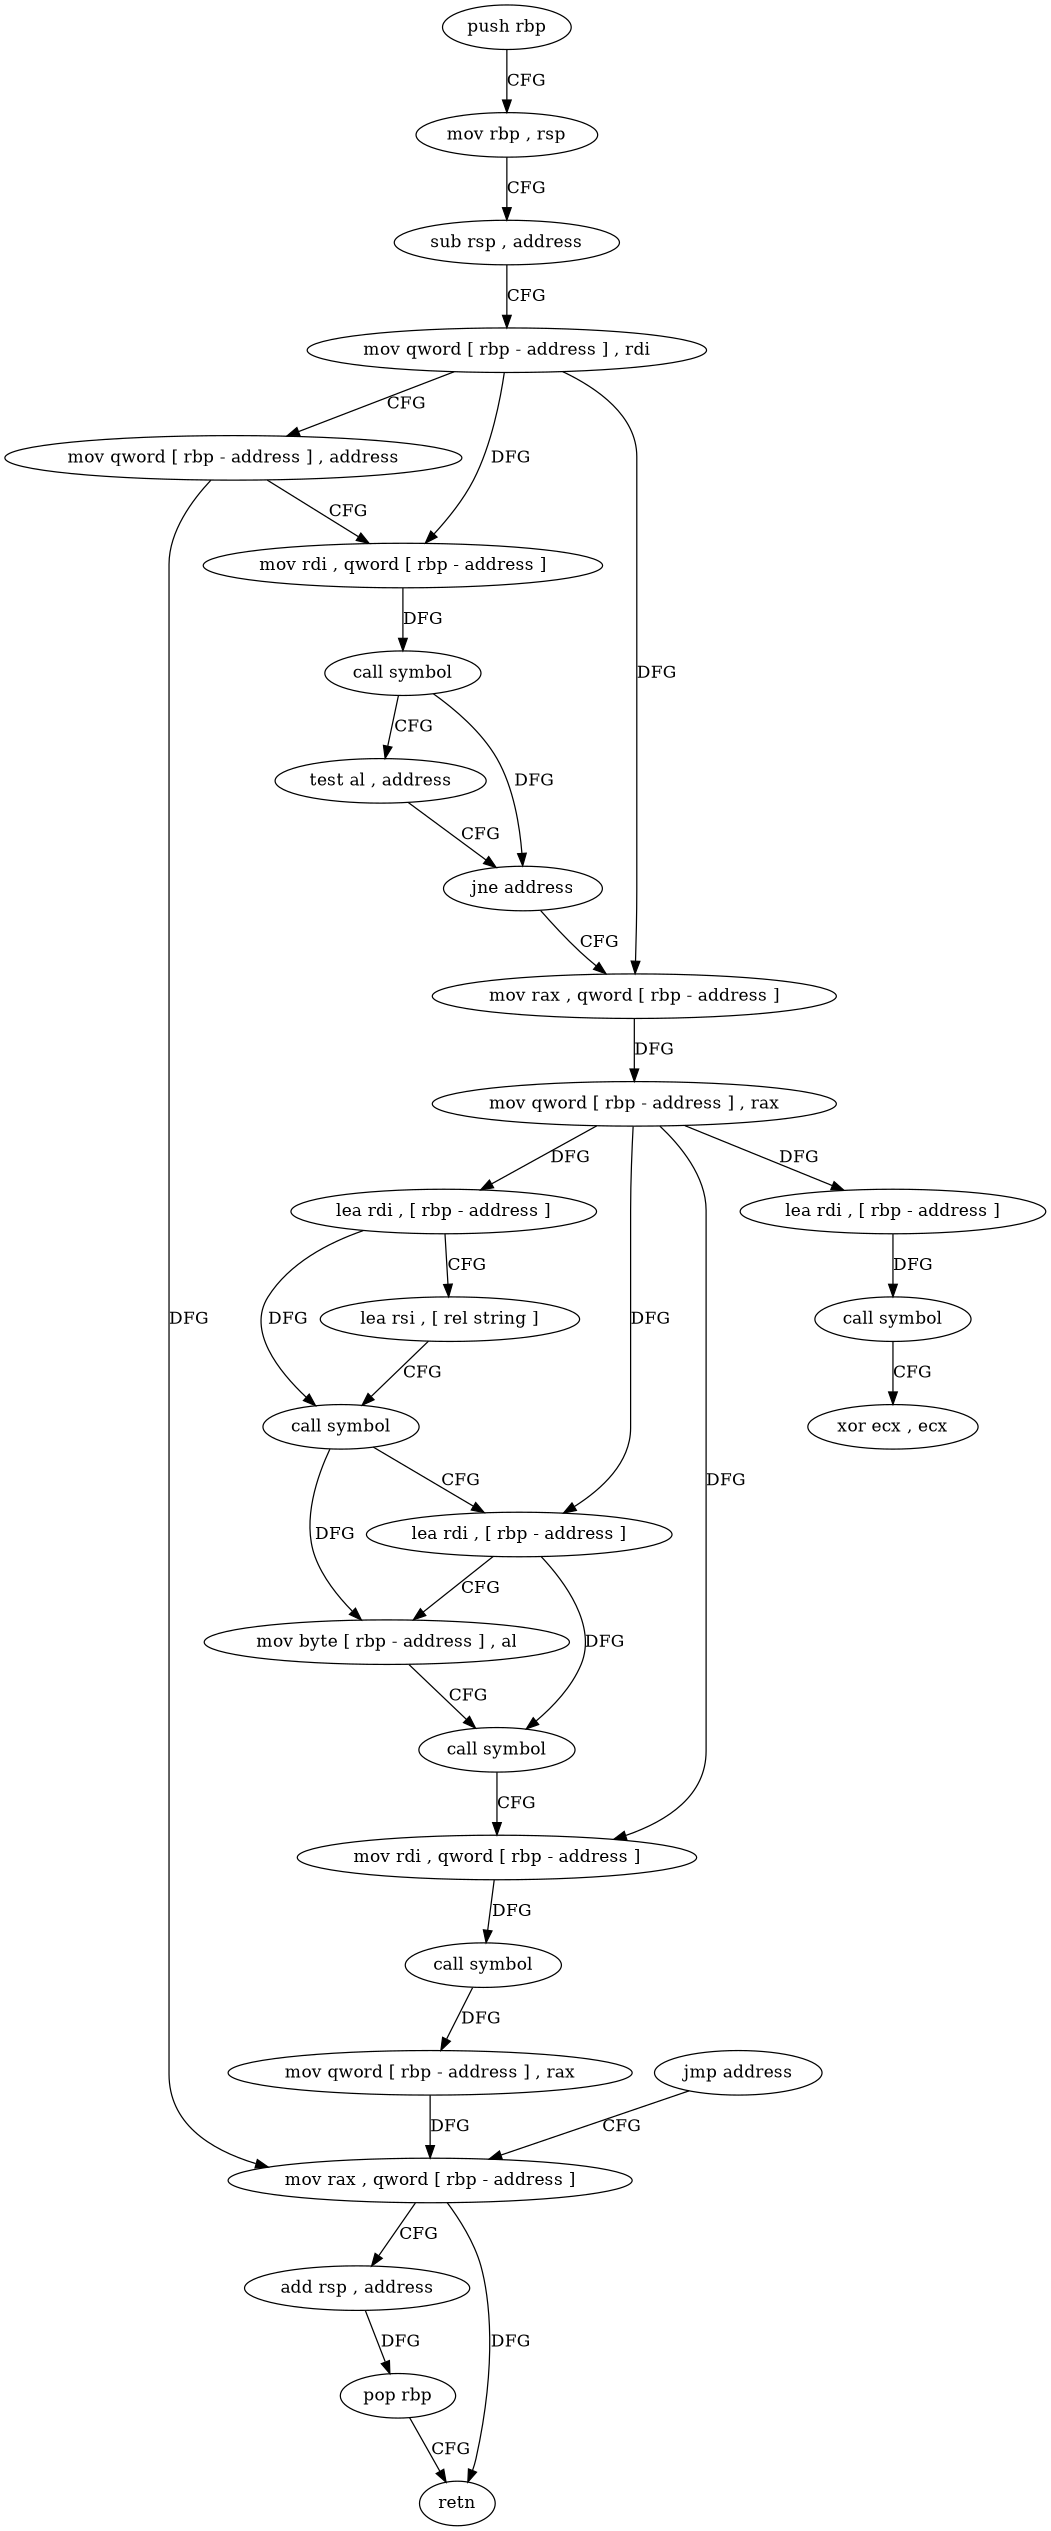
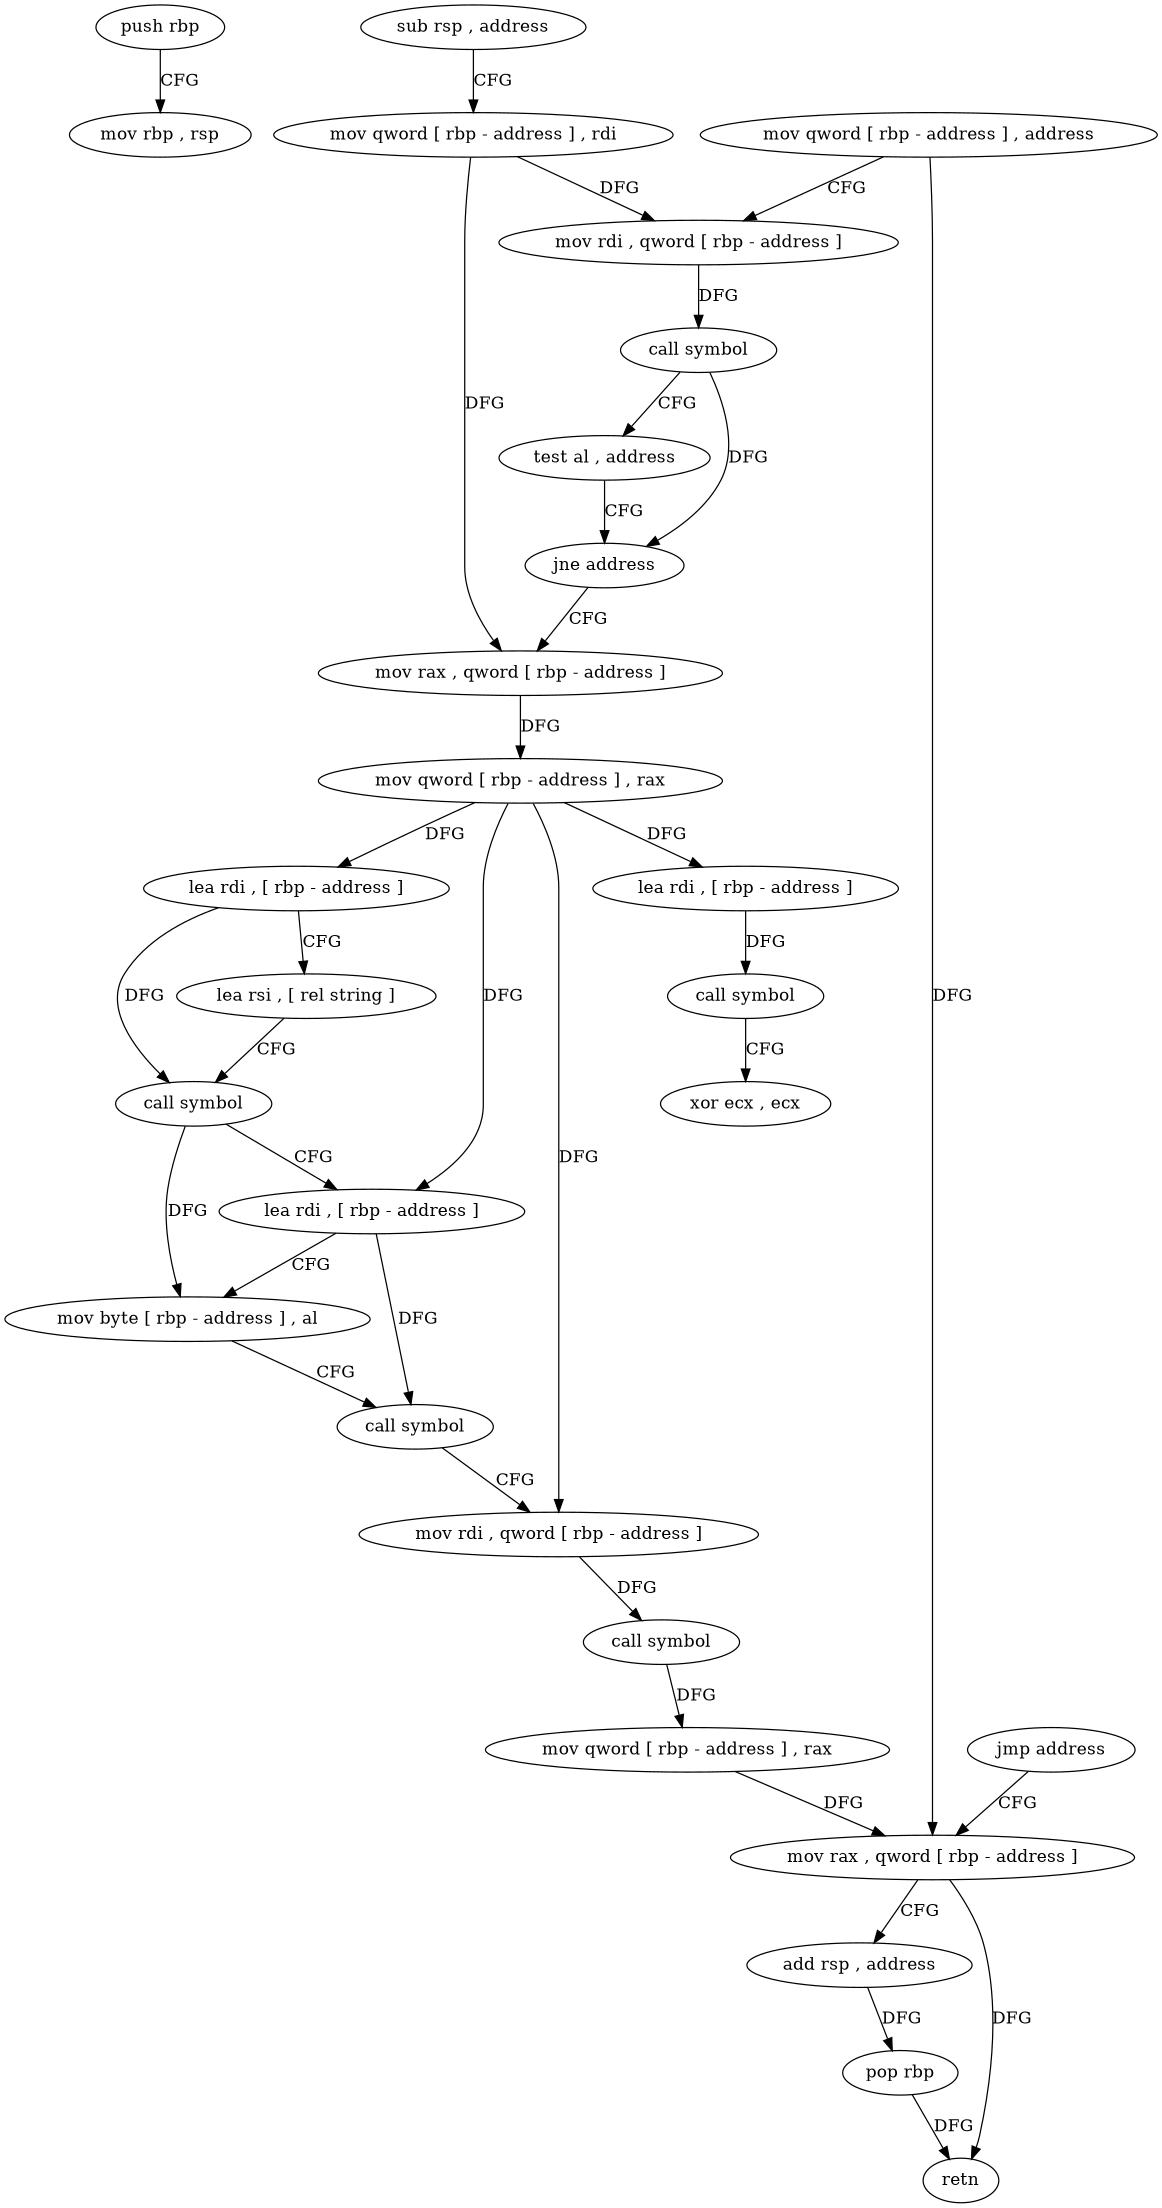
(507, 183) -> none
(376, 402) -> none
(451, 2450) -> (954, 2127)
